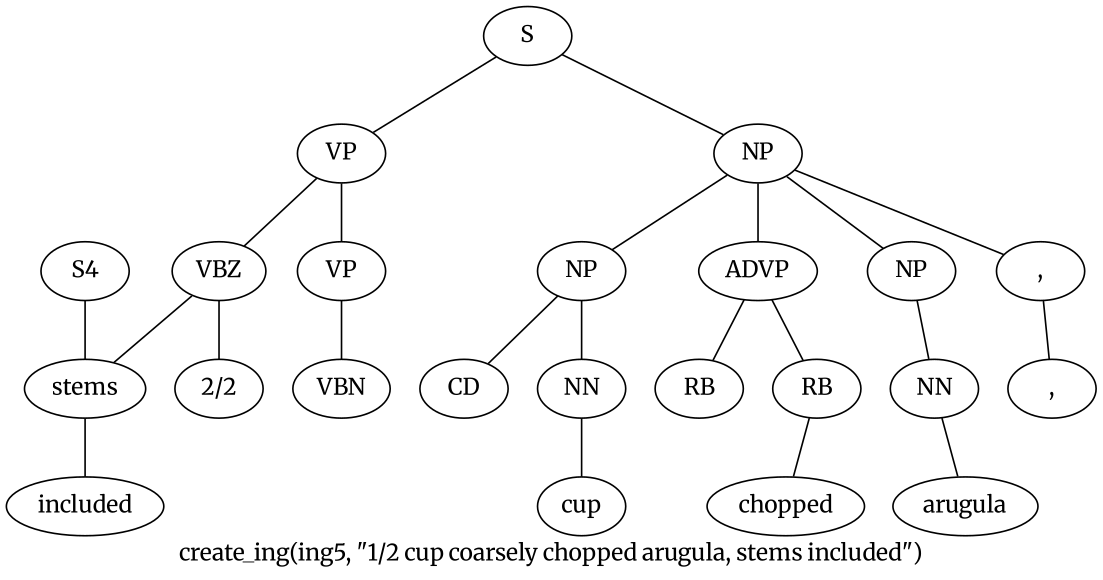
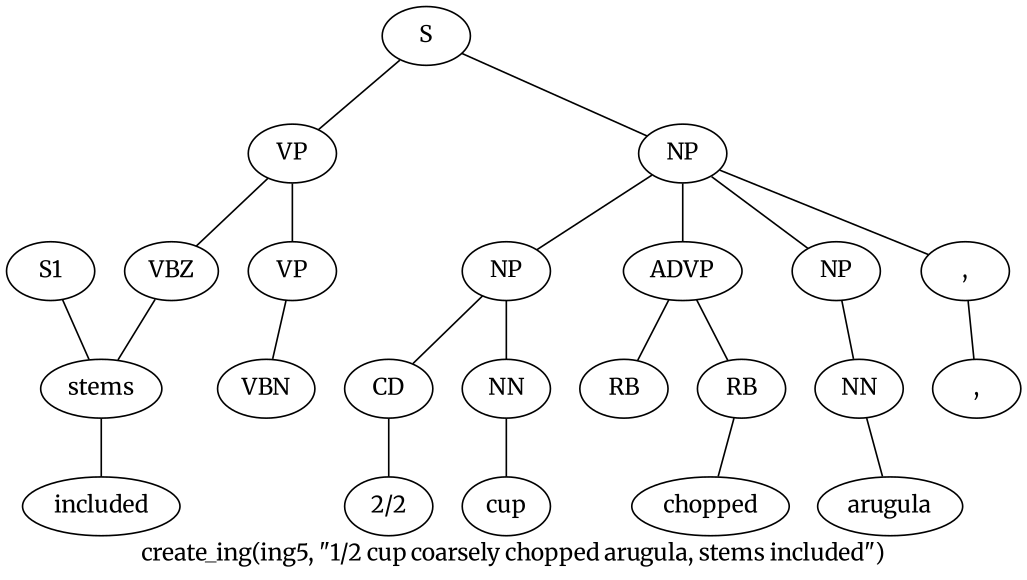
(85, 271) -> (51, 271)
(219, 330) -> (389, 448)
